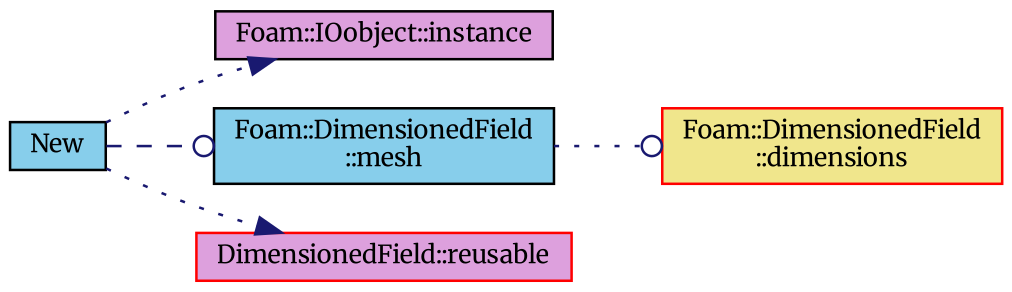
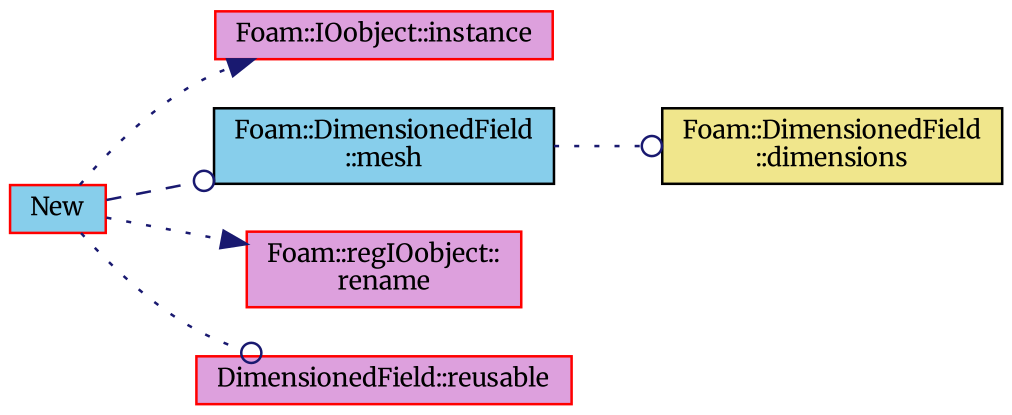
(384, 35) -> (384, 35)
(58, 146) -> (58, 209)
(832, 146) -> (832, 146)
(180, 201) -> (154, 302)
none -> (384, 269)
